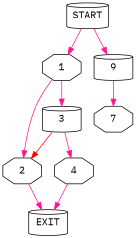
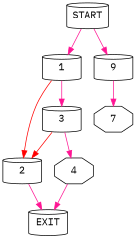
(62, 67) -> (62, 67)
(33, 113) -> (33, 114)
(22, 171) -> (22, 171)
